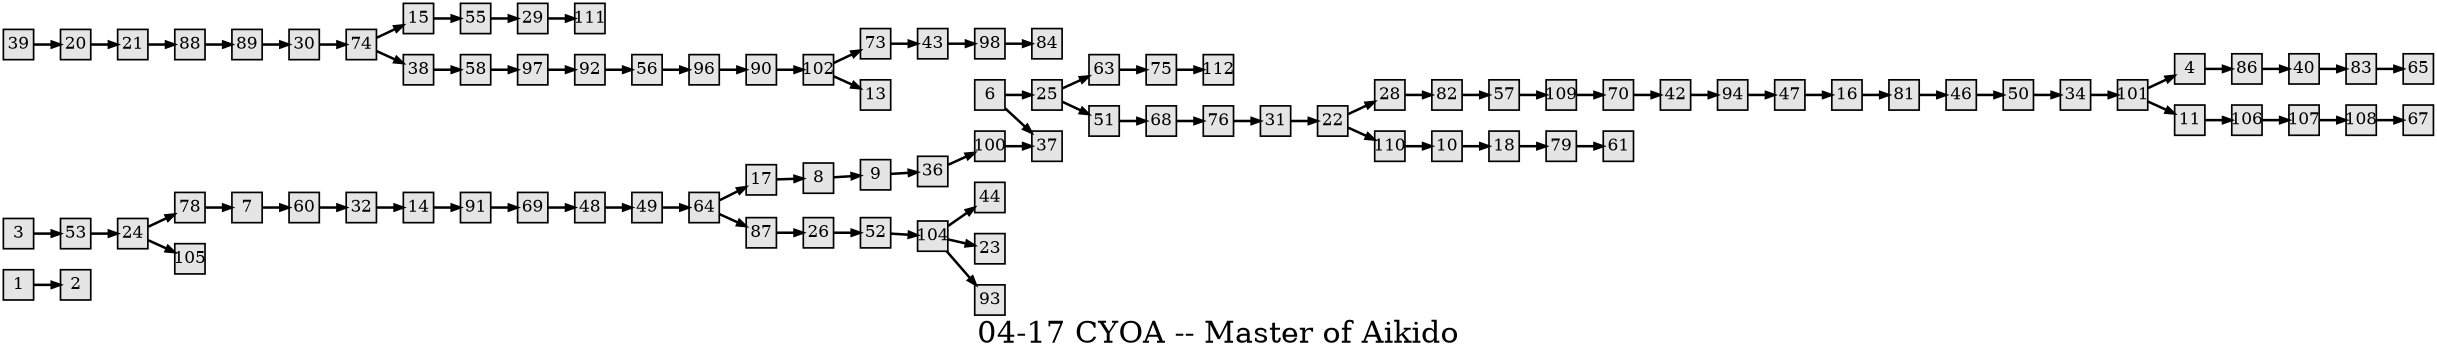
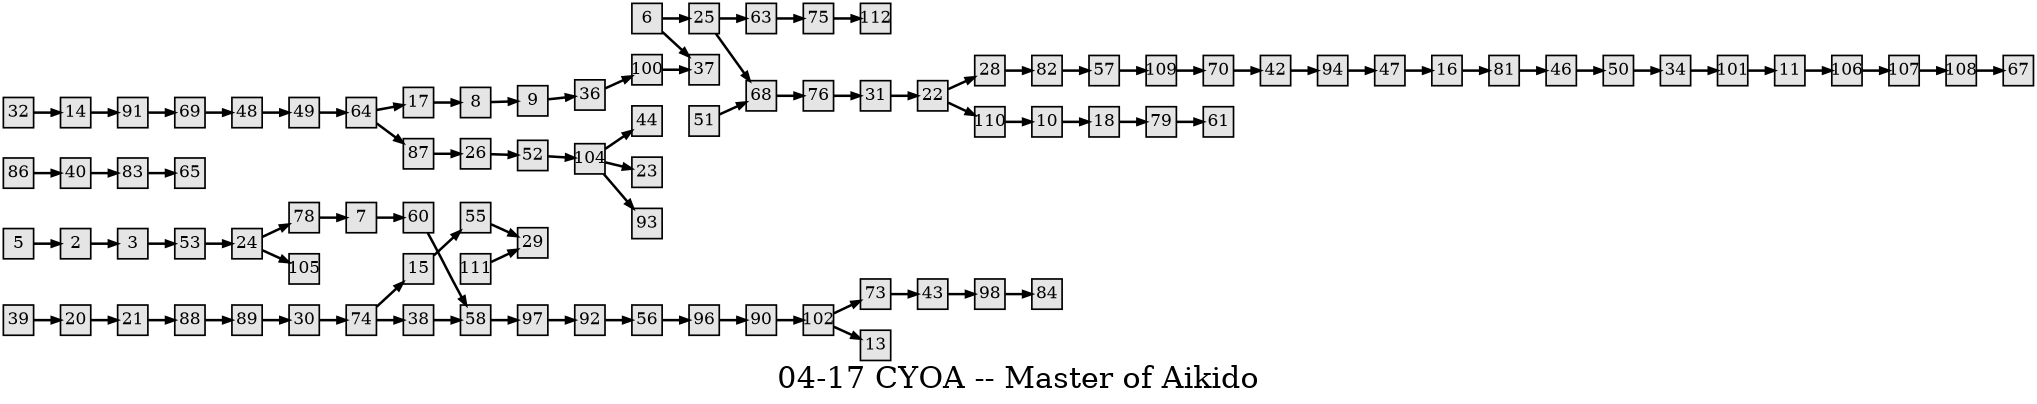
(557, 18) -> (500, 258)
(2190, 69) -> none
(1072, 106) -> (730, 54)
(328, 208) -> (445, 265)
none -> (100, 244)
(18, 285) -> (18, 244)
